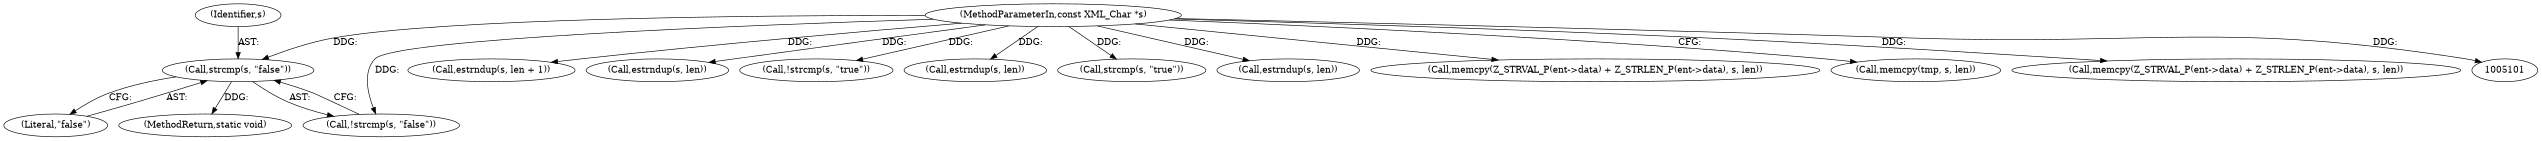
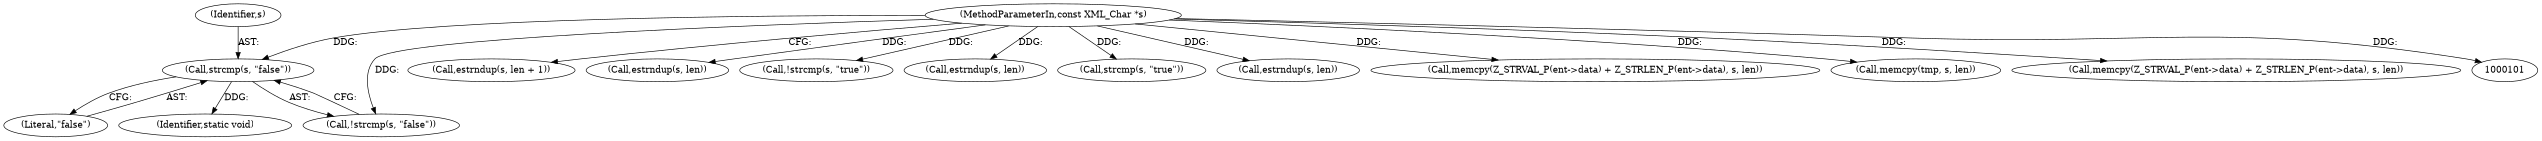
(801, 43) -> (801, 43)
(1691, 43) -> (1691, 43)
(2505, 70) -> (2505, 70)
(205, 125) -> (205, 125)
